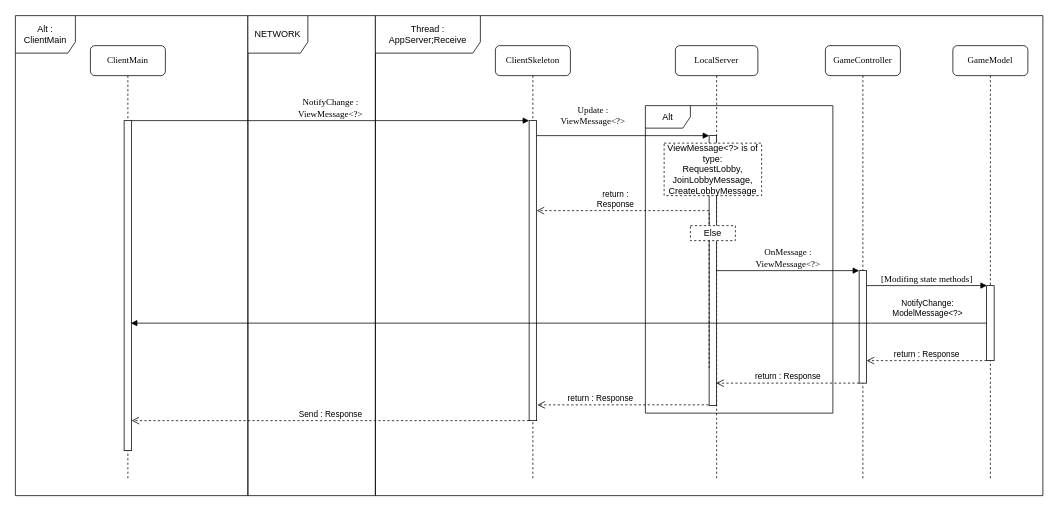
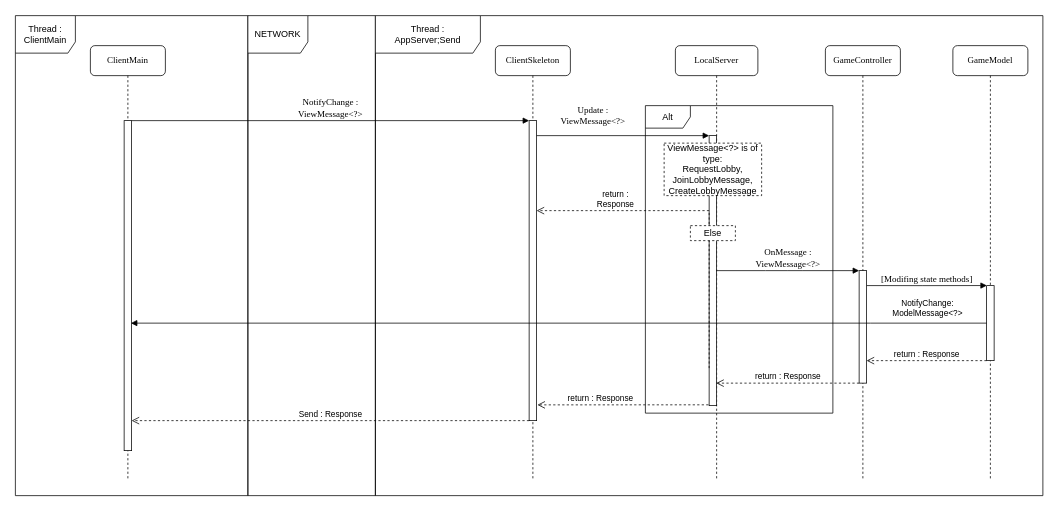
(45, 34) -> (45, 34)
(428, 34) -> (428, 34)
